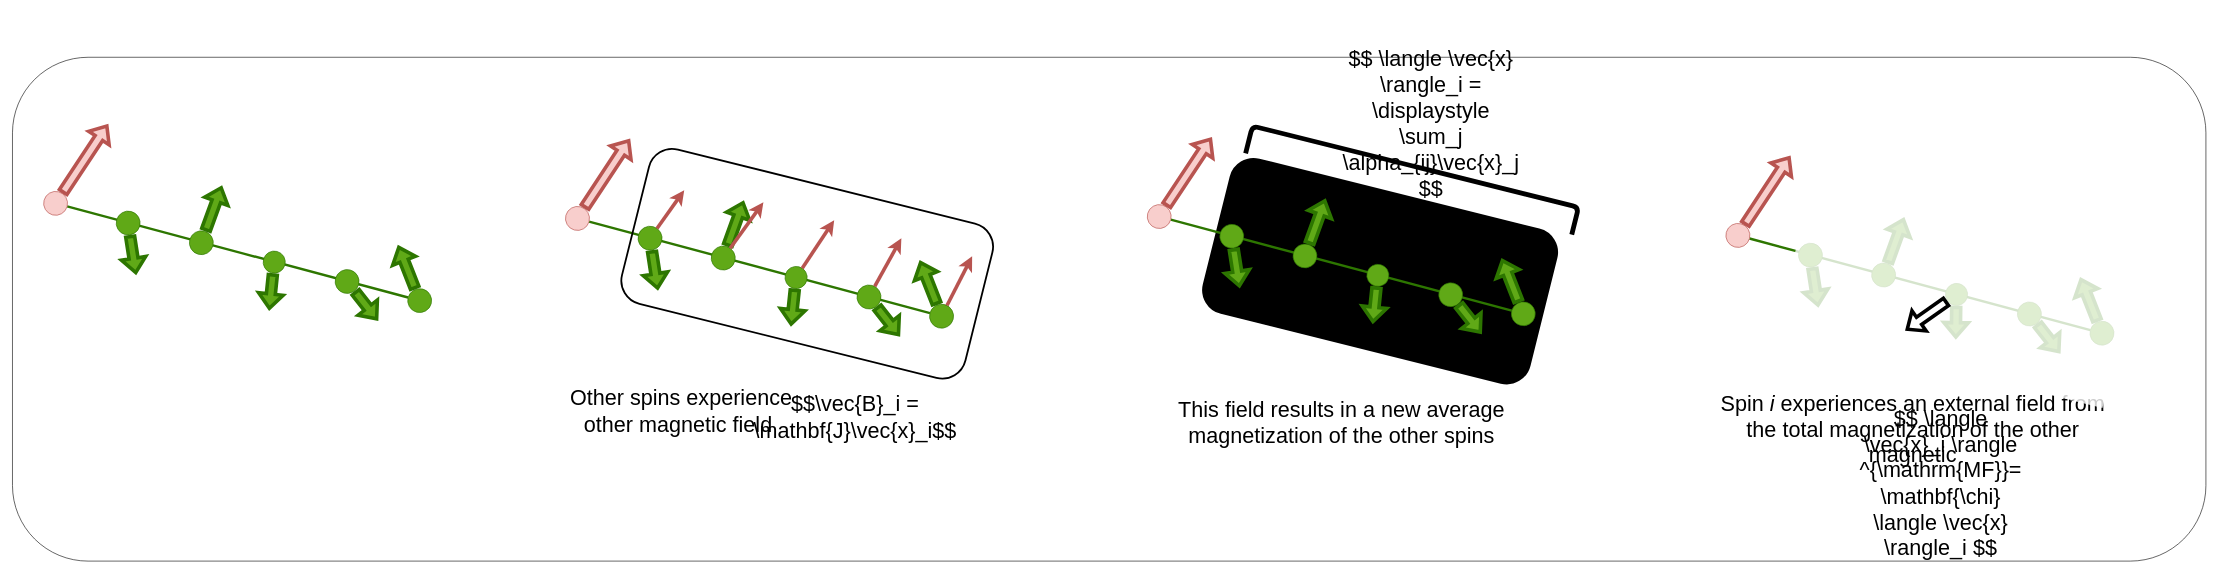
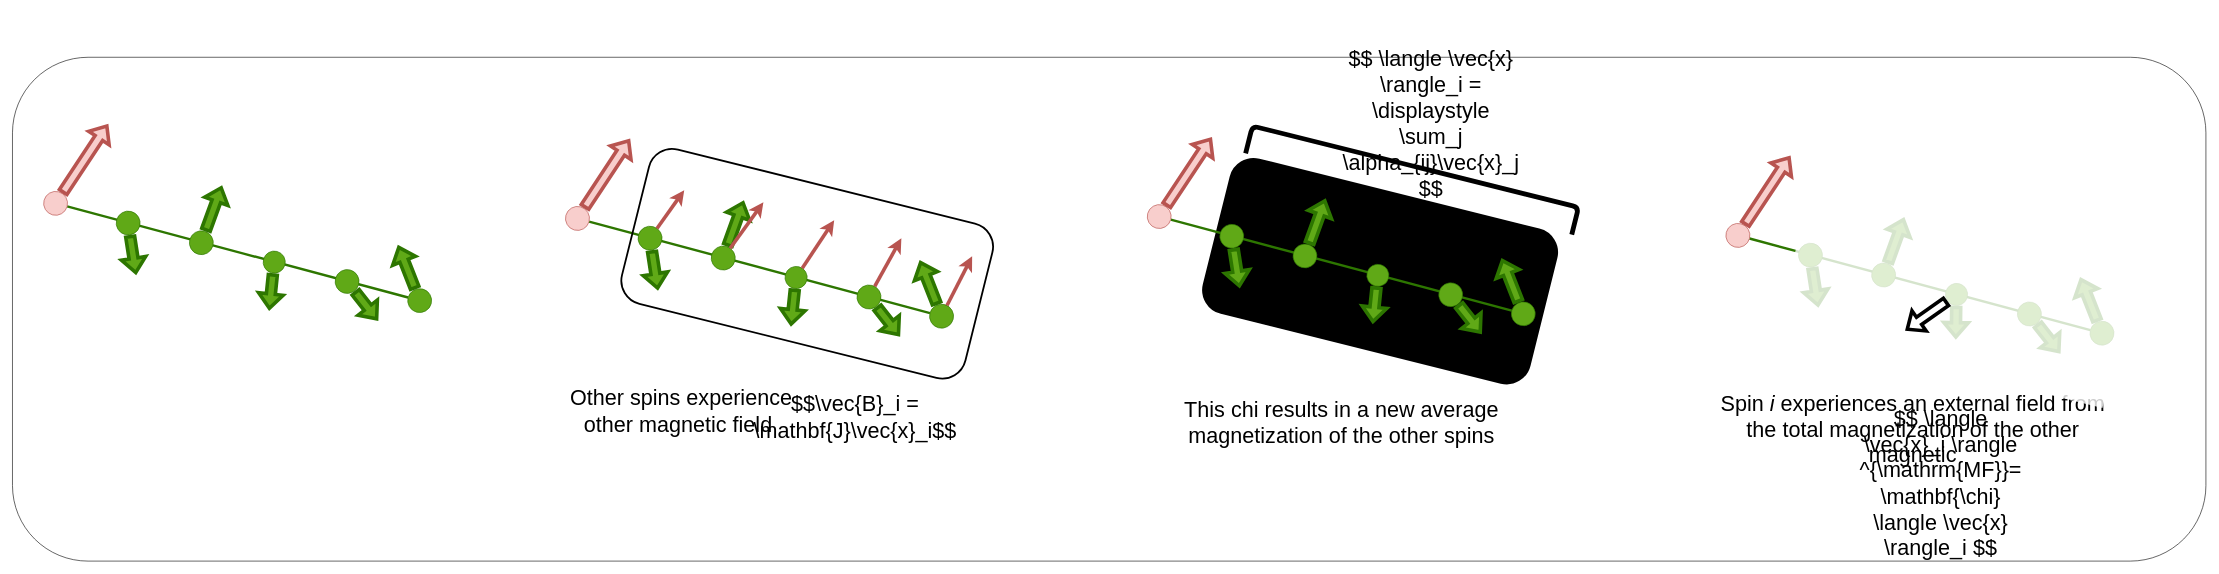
(1342, 423) -> (1342, 423)
